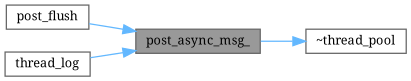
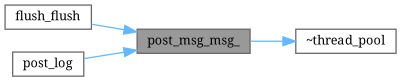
(48, 17) -> (48, 17)
(198, 41) -> (194, 41)
(48, 64) -> (48, 64)
